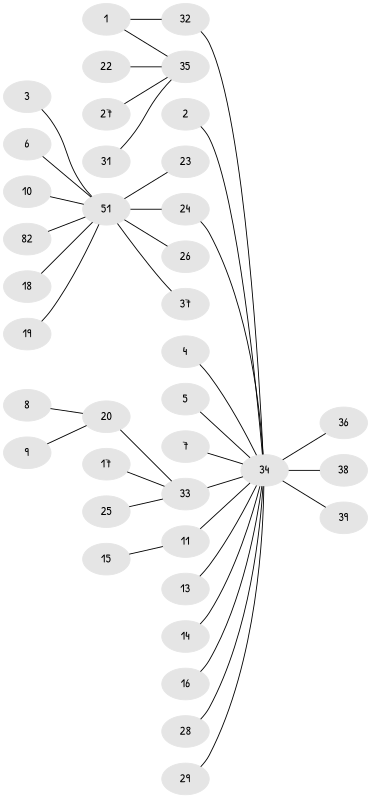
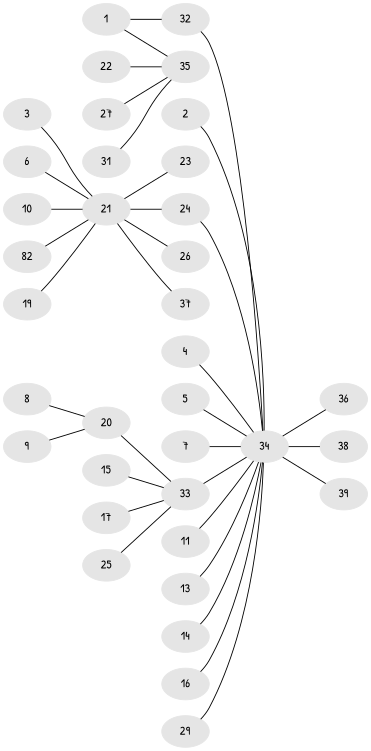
(106, 209) -> (106, 209)
(27, 287) -> none
(146, 550) -> (146, 482)
(186, 731) -> none
